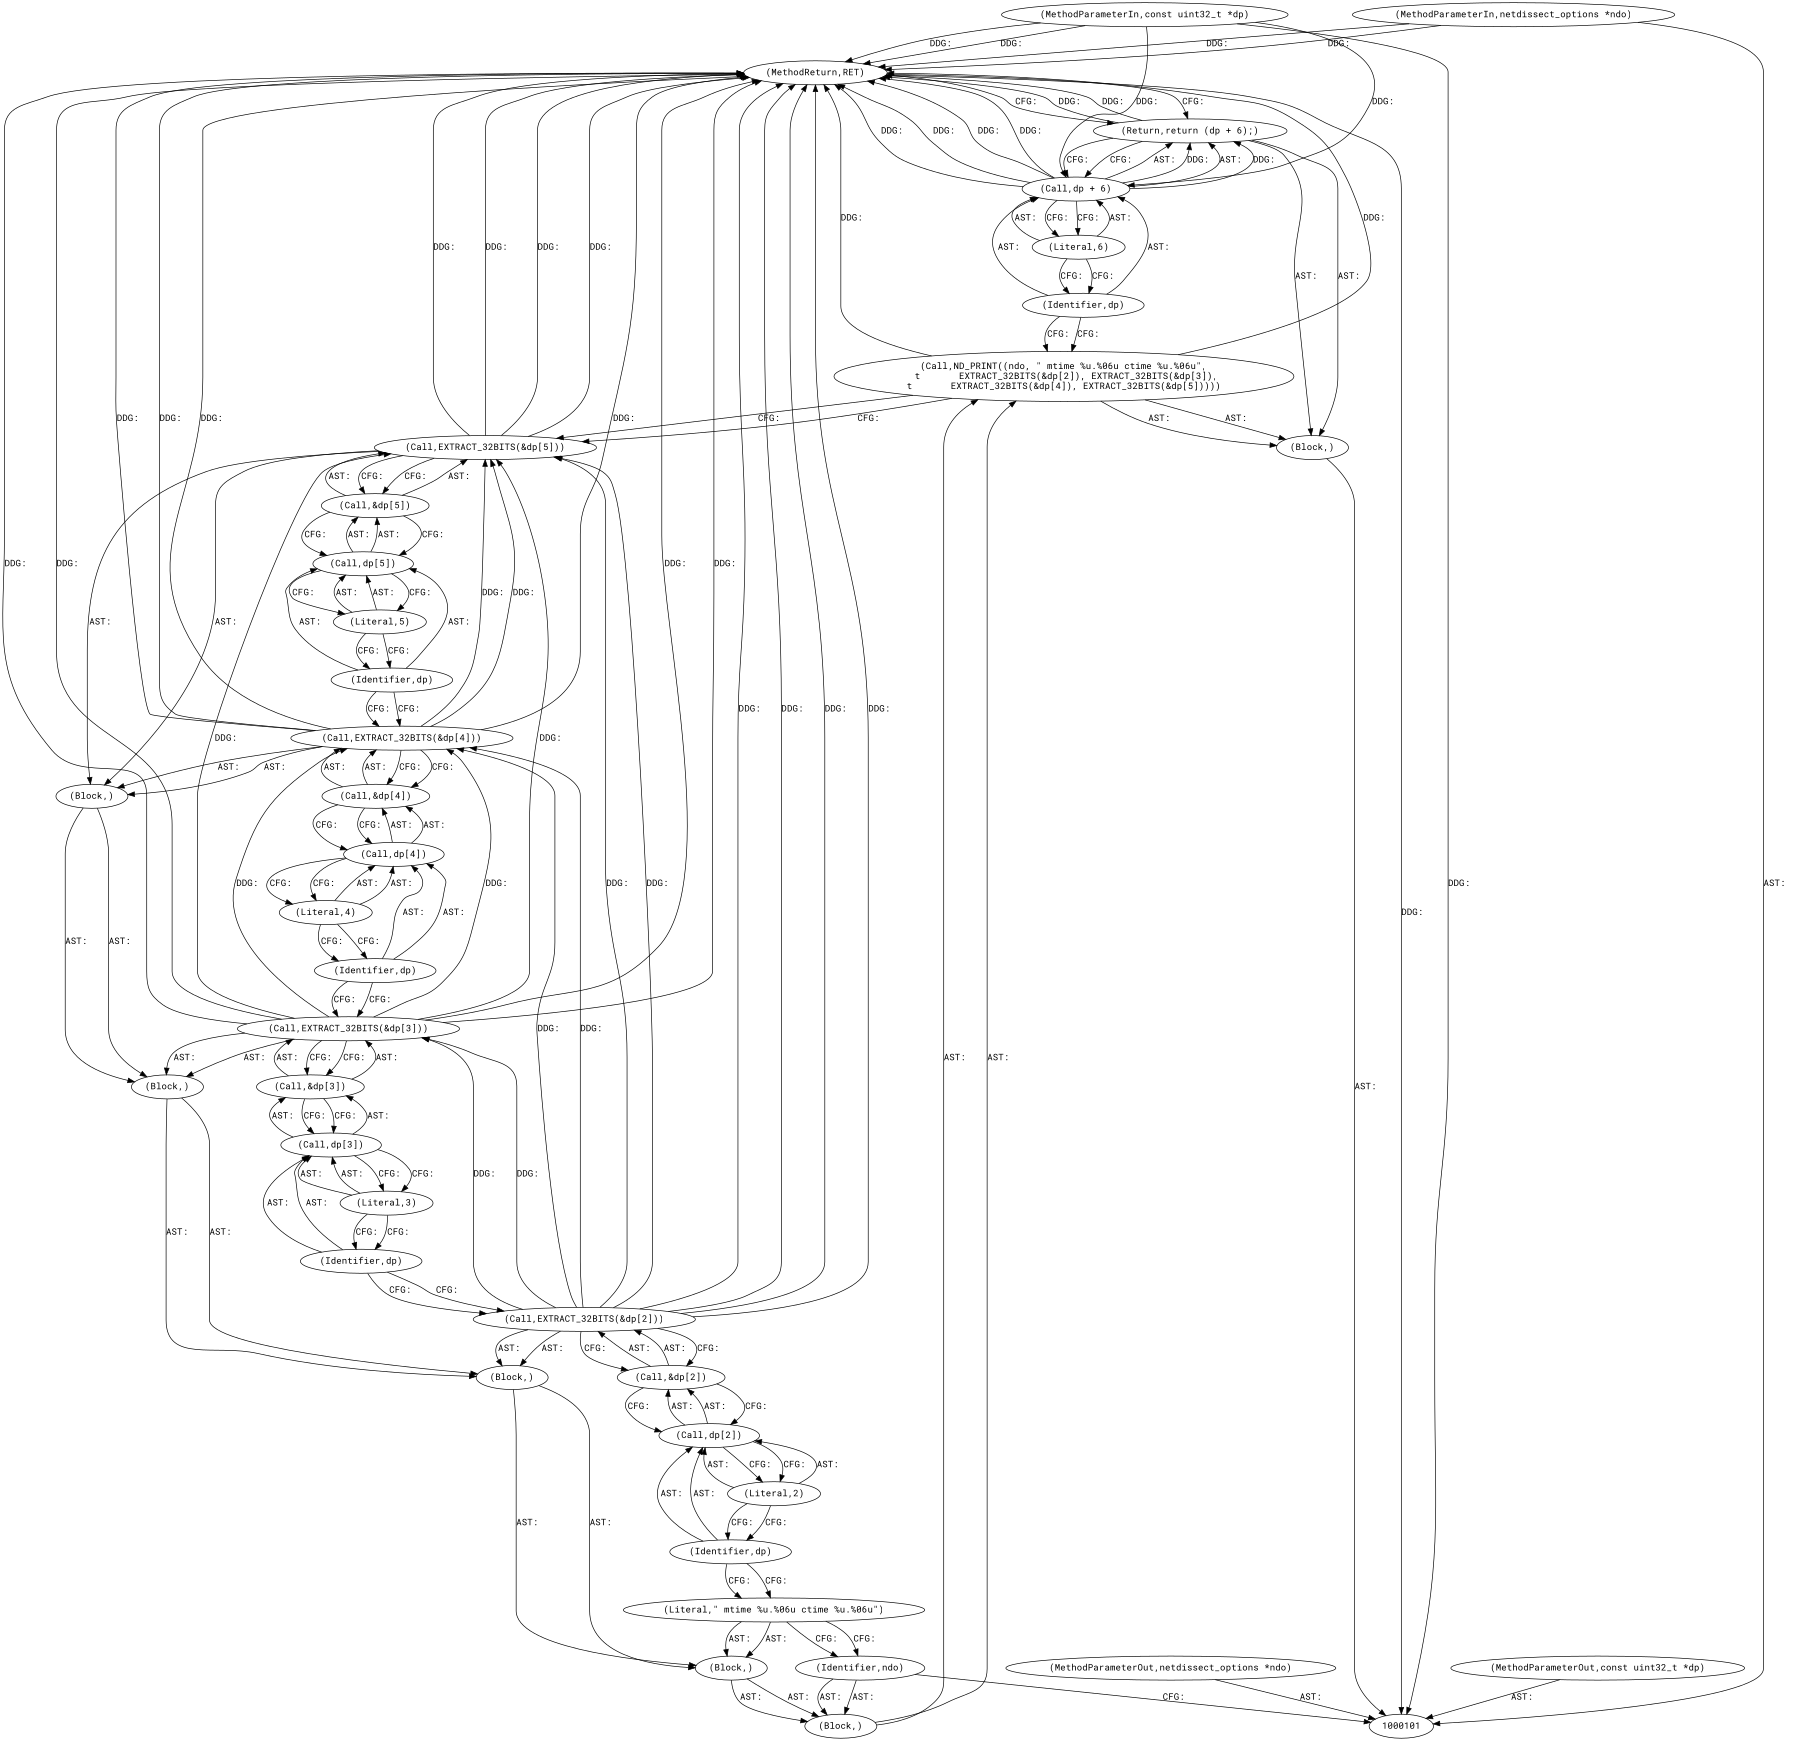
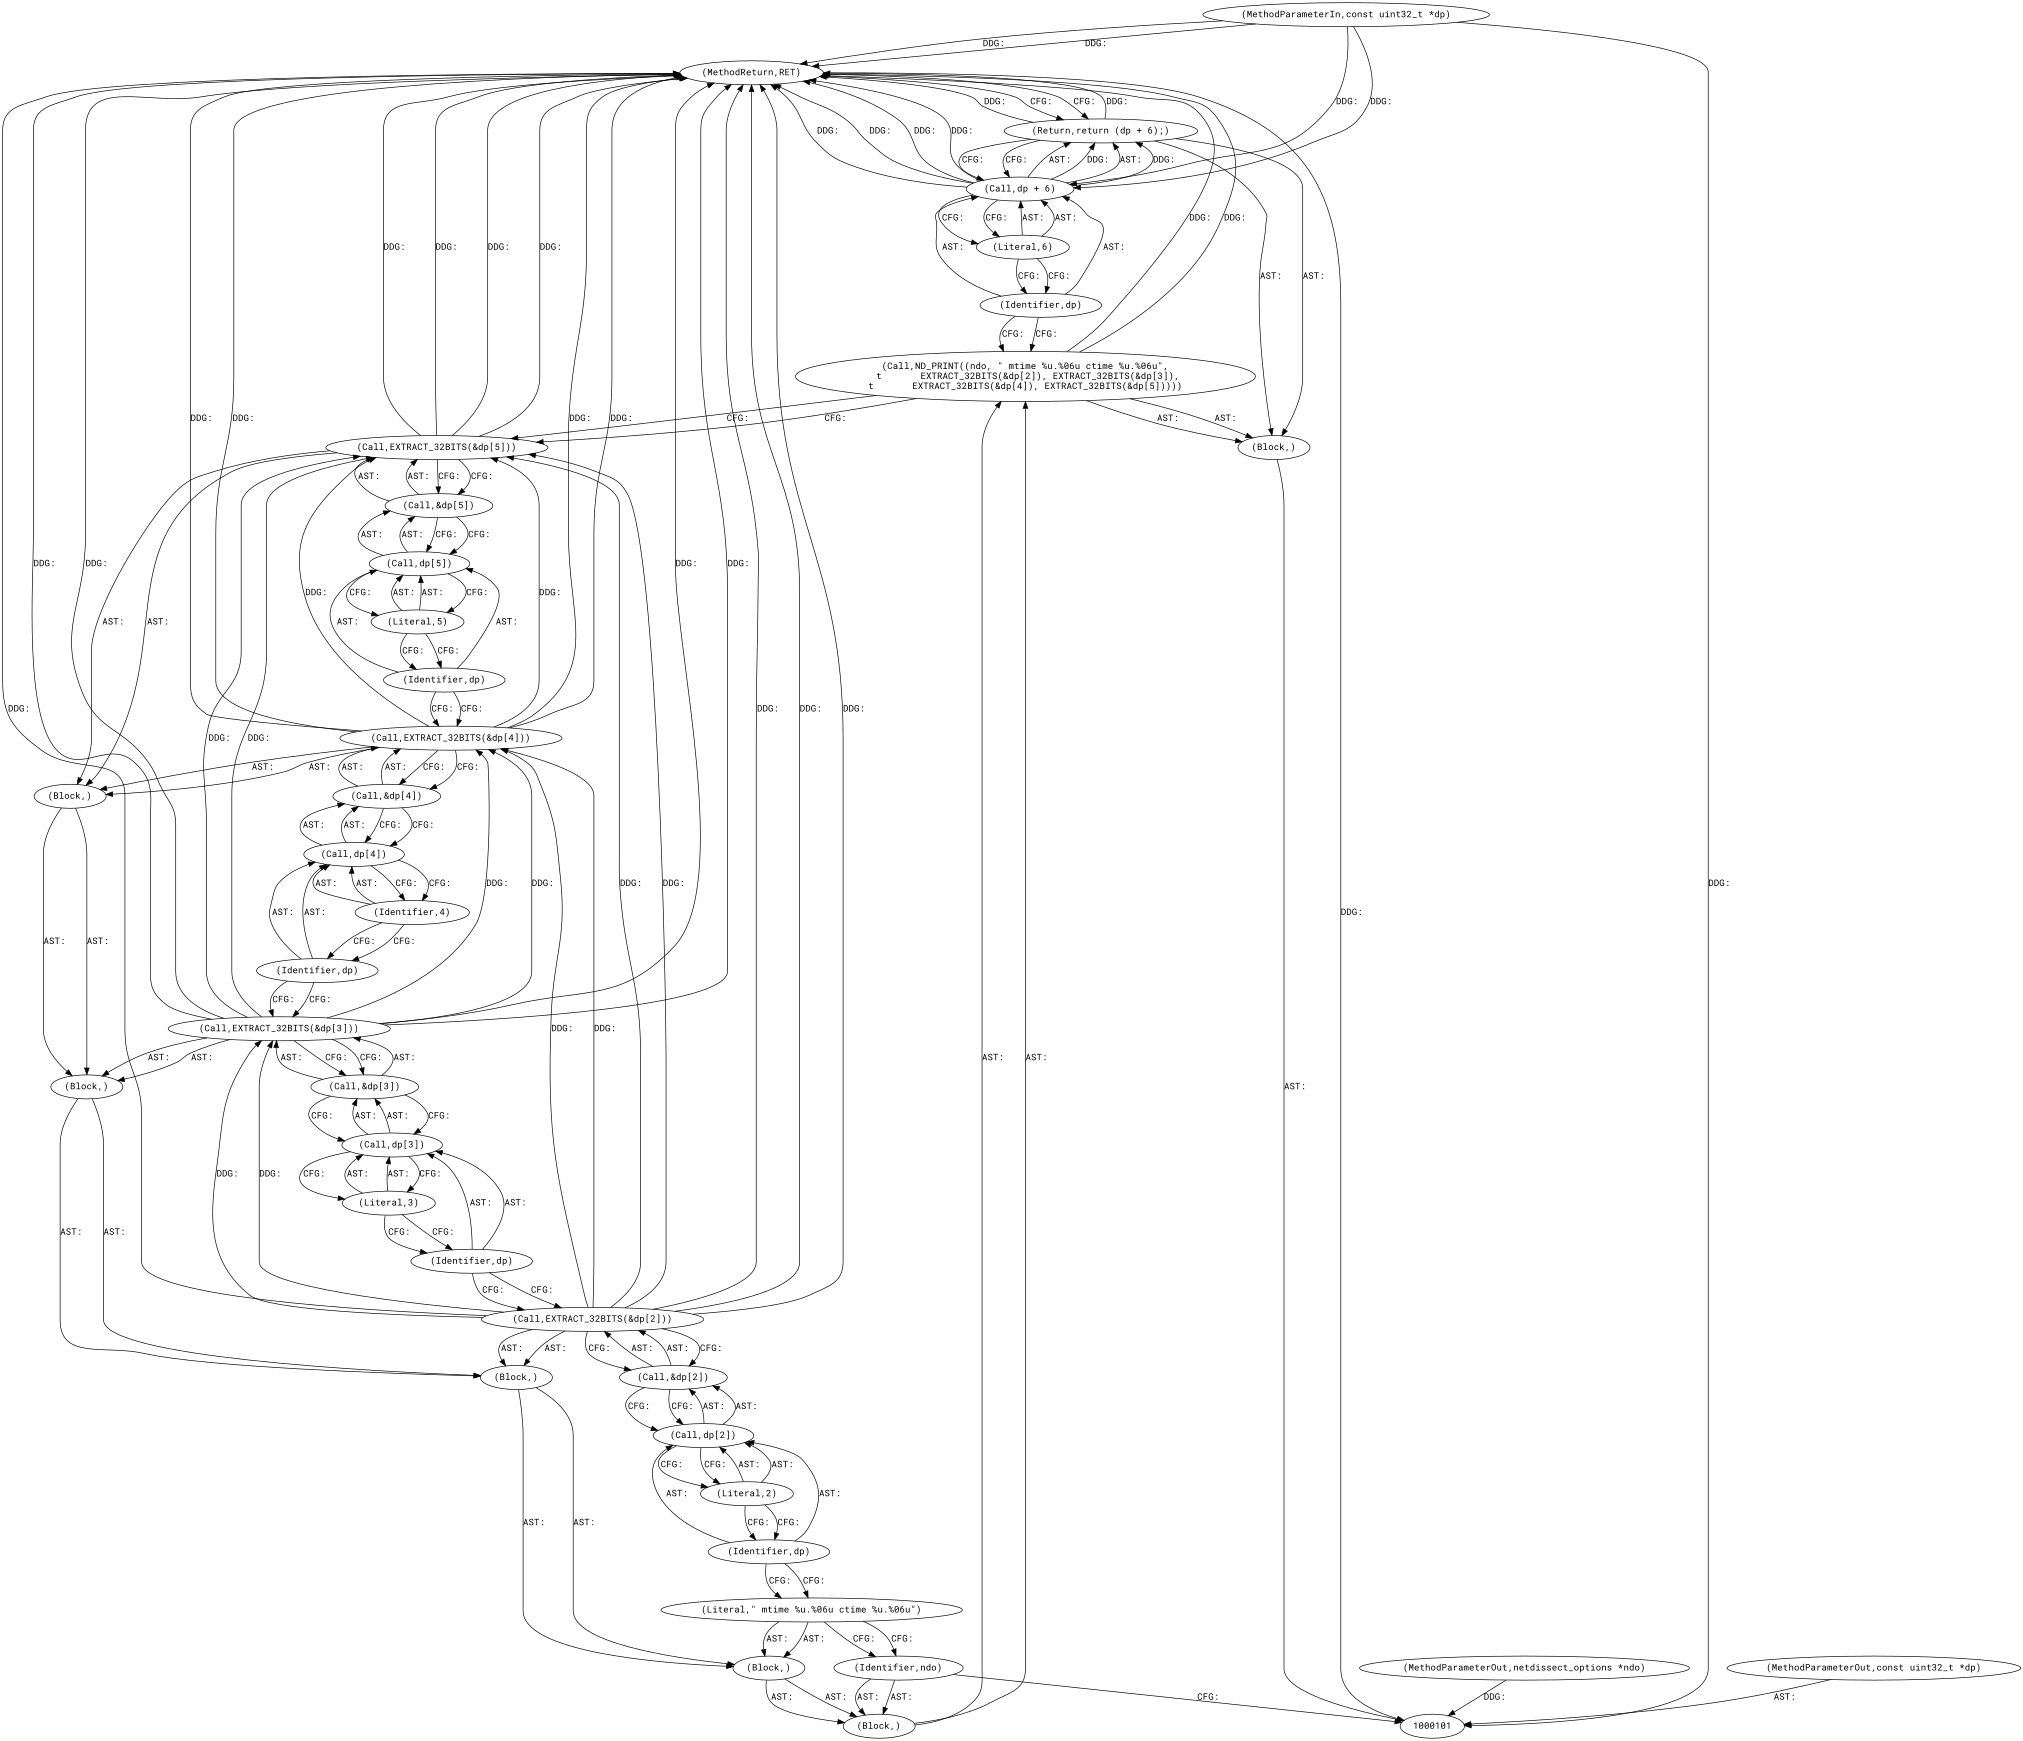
(1514, 15) -> none
(326, 913) -> (412, 913)
(1314, 1697) -> (1498, 1697)
